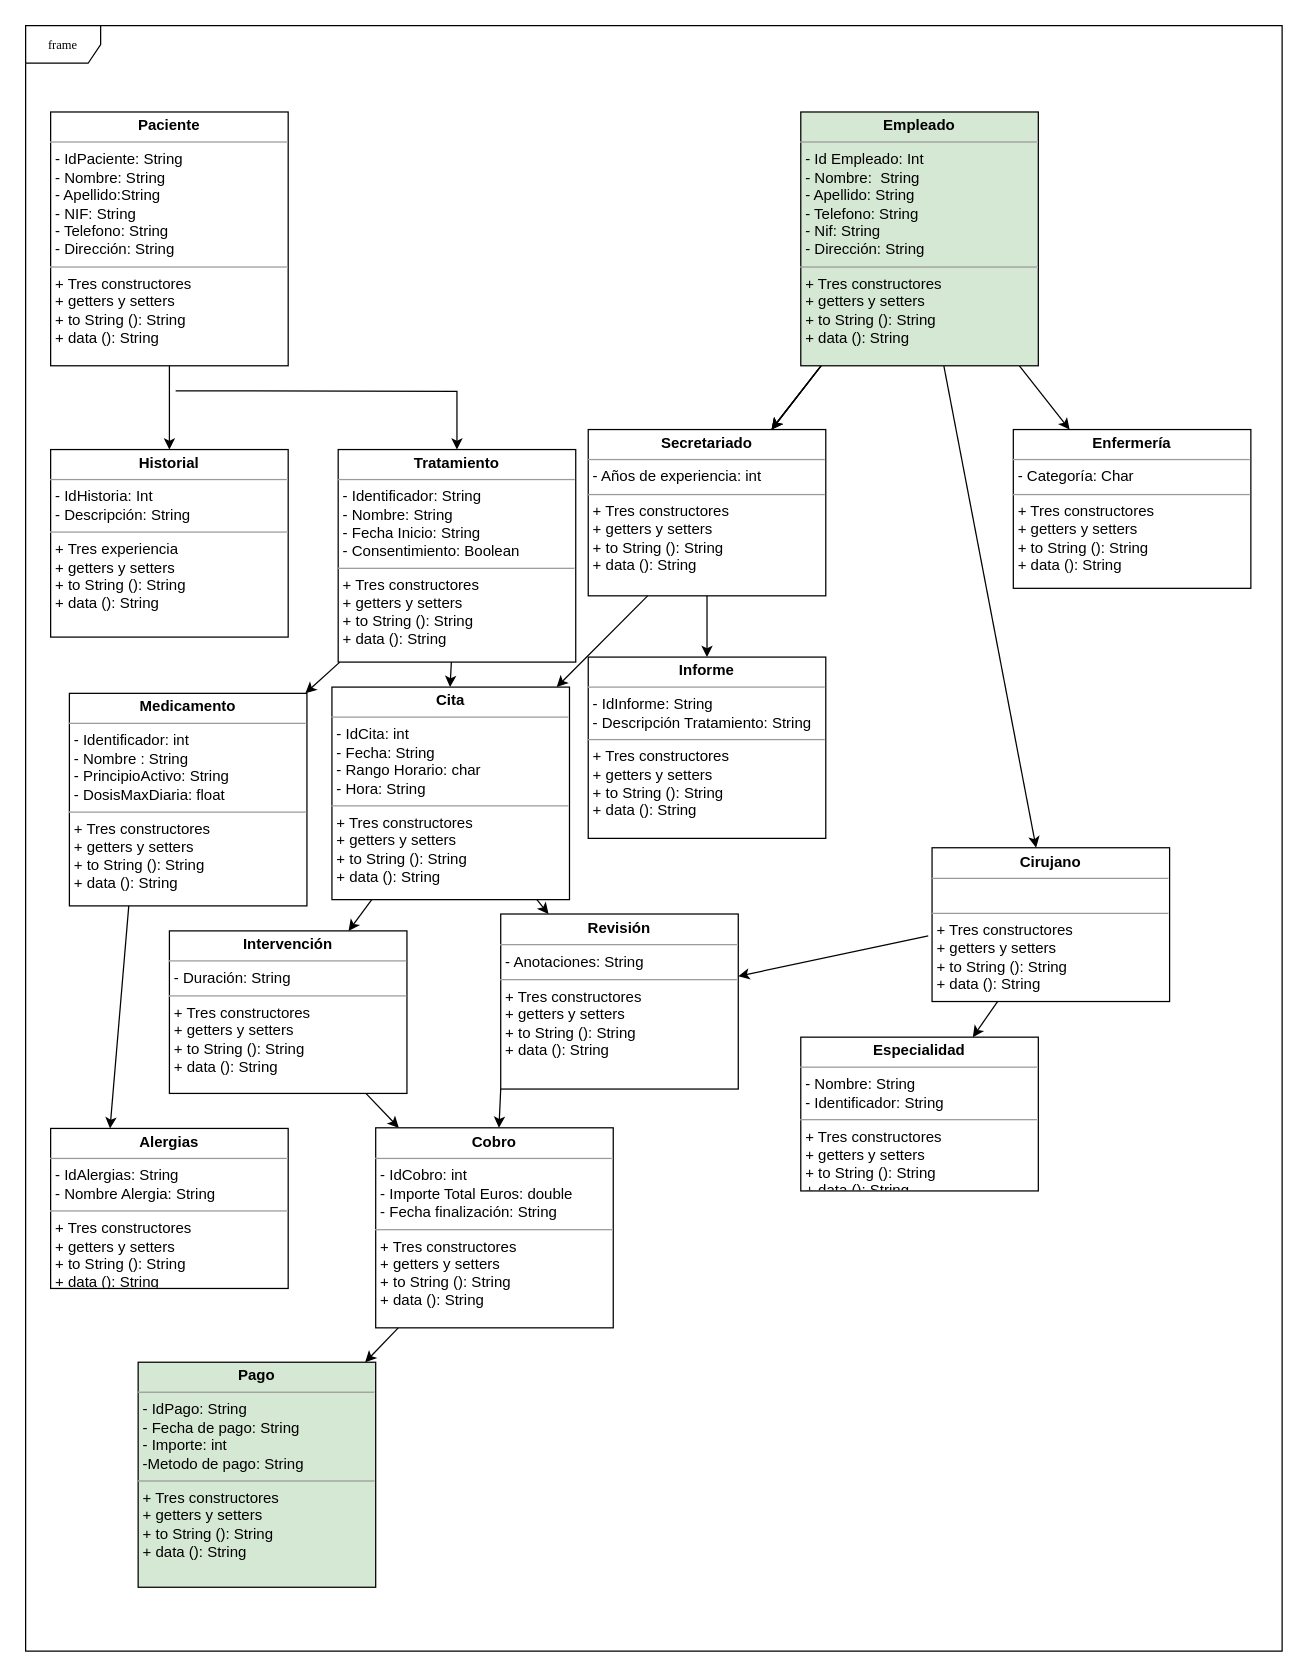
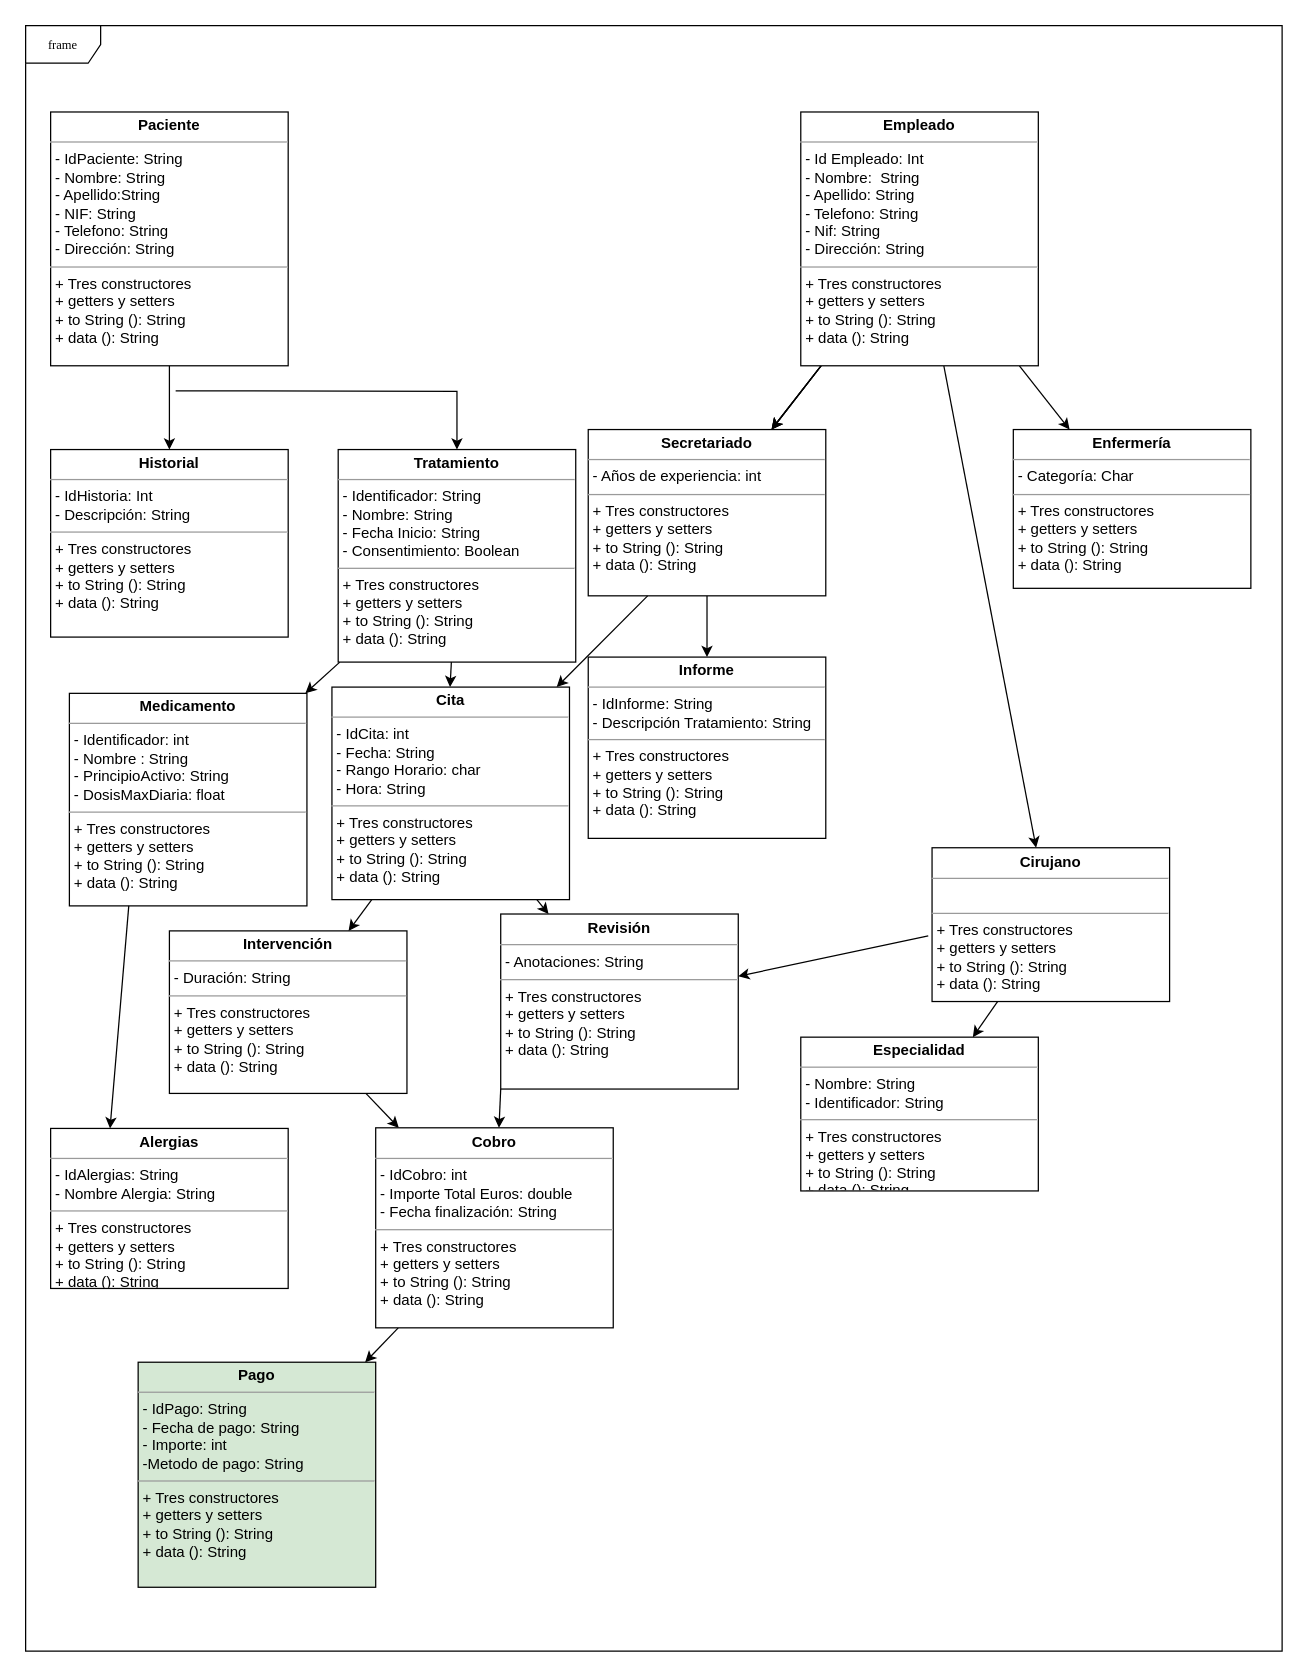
(919, 239) -> (919, 239)
(129, 512) -> (131, 512)
